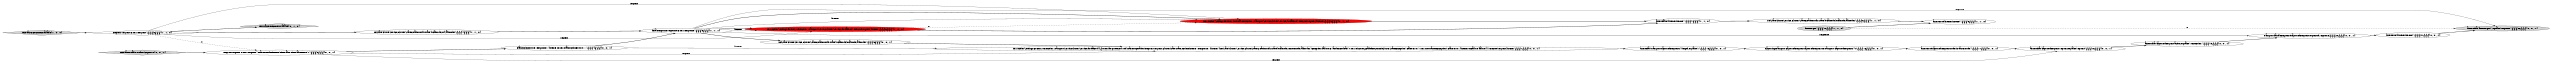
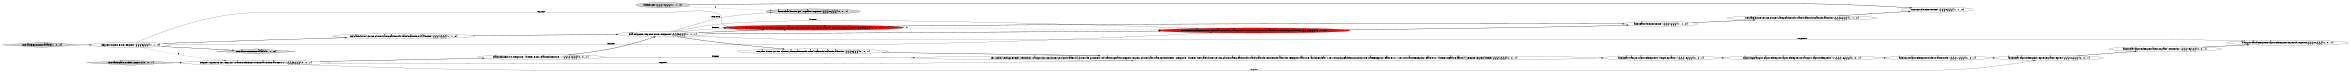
(143, 33) -> (131, 45)
(2413, 35) -> none
